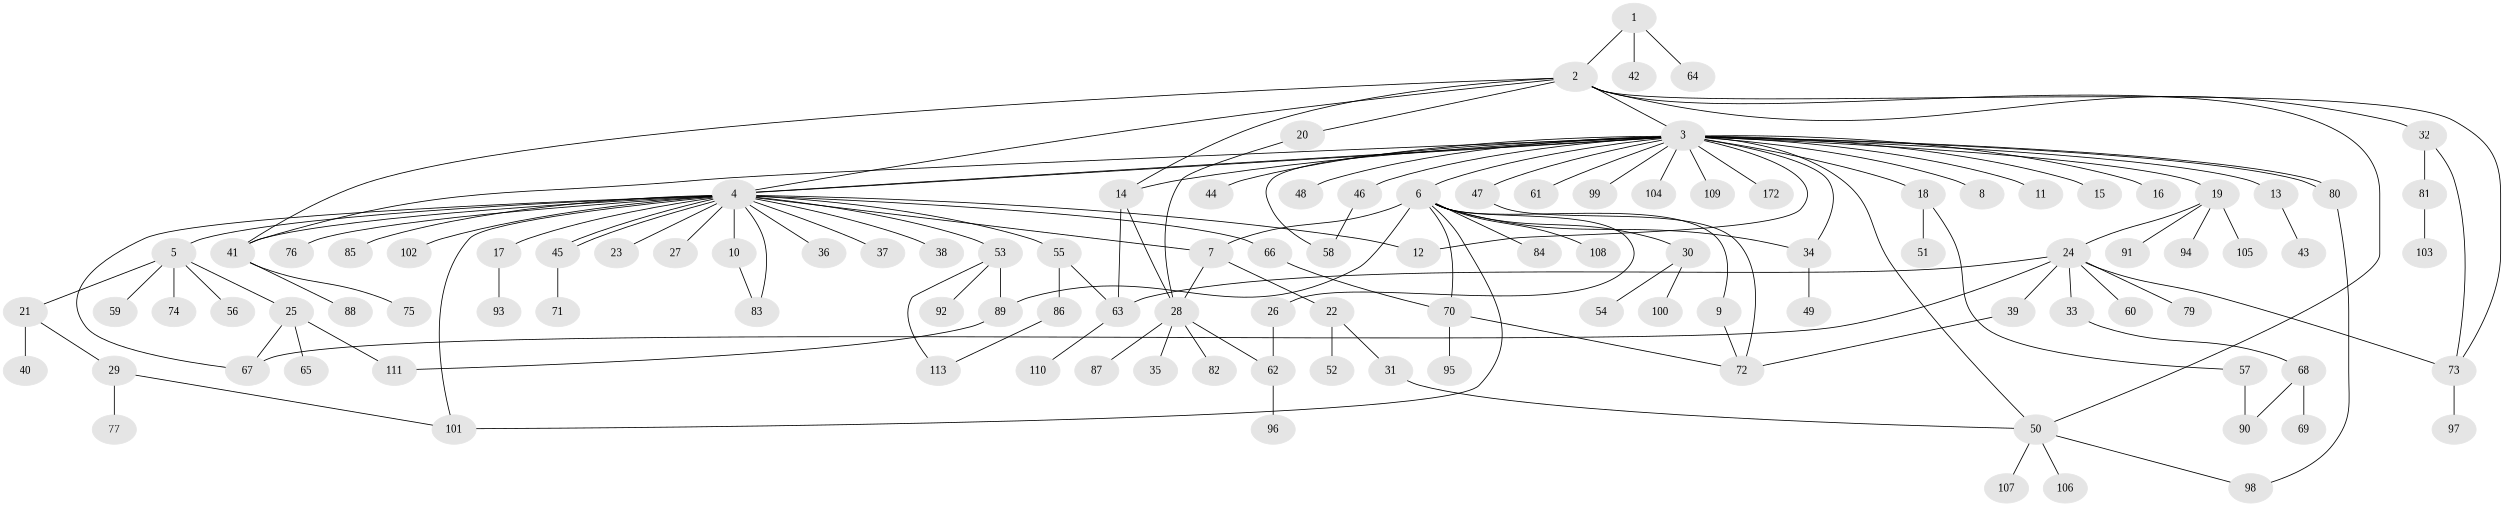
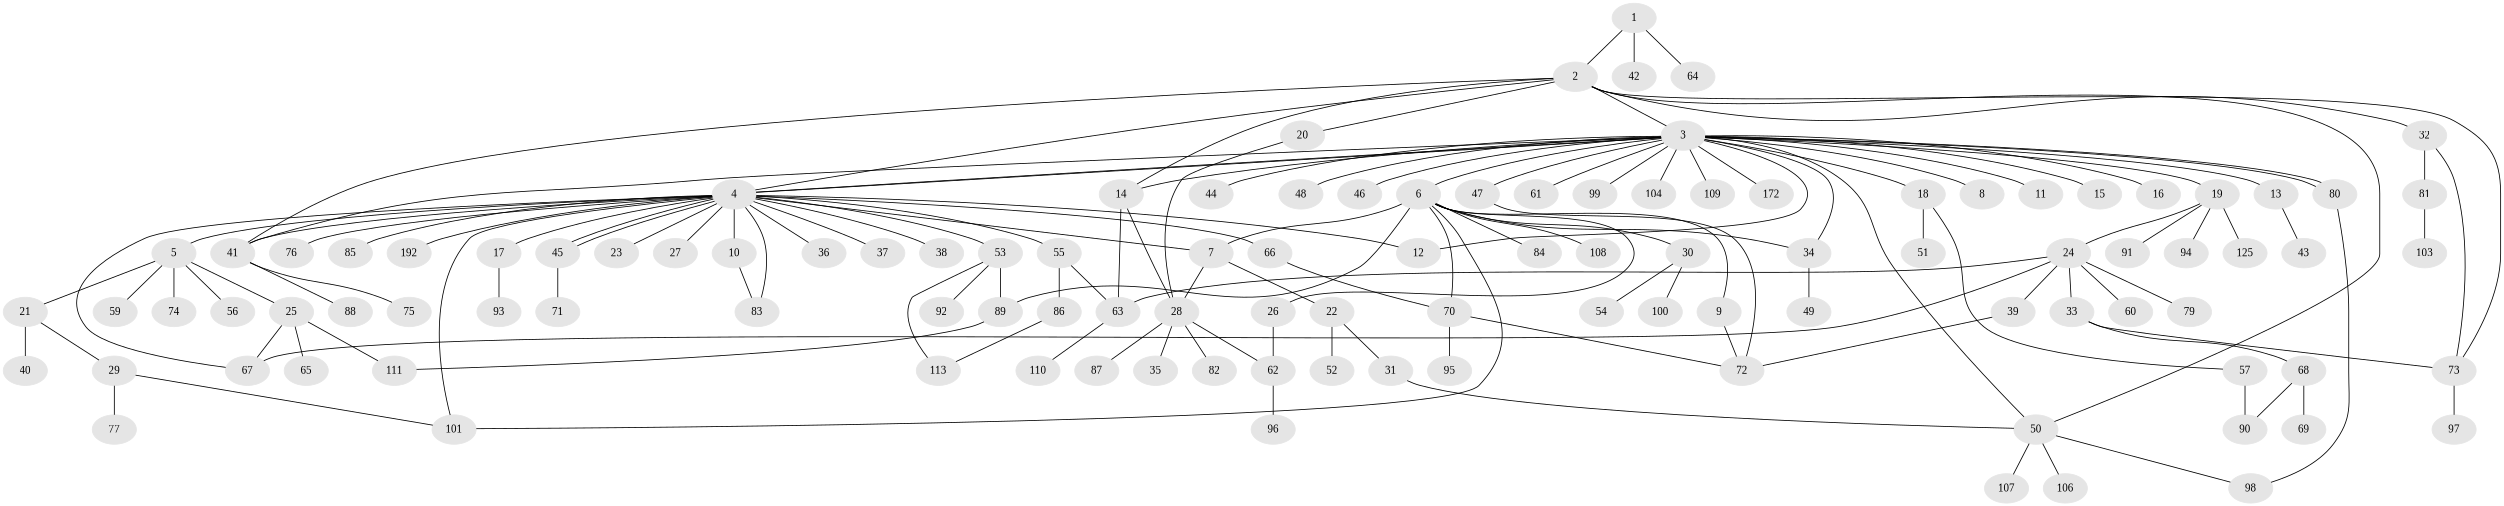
(409, 253) -> (409, 253)
(1329, 253) -> none
(2245, 253) -> (2245, 253)
(2261, 309) -> (2269, 348)
